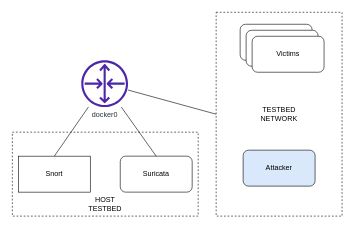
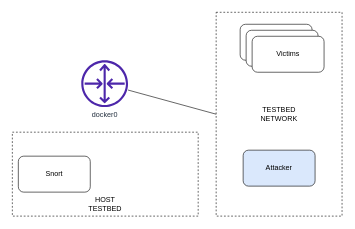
(71, 132) -> none
(139, 132) -> none
(54, 174) -> (54, 174)
(156, 174) -> none
